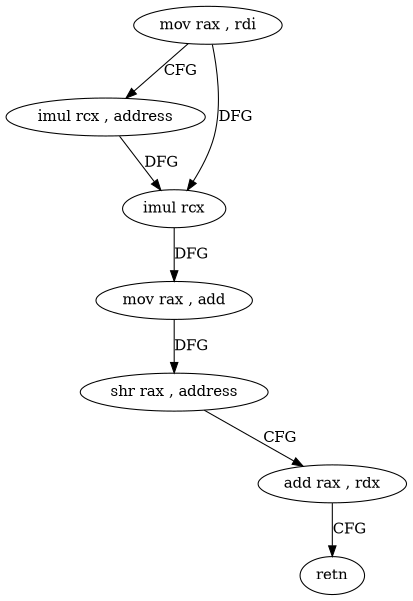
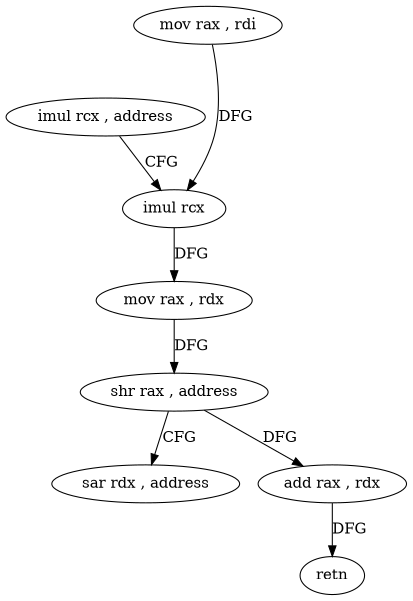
(161, 67) -> none
(162, 163) -> (162, 163)
(174, 300) -> (174, 300)
(280, 438) -> (280, 438)
none -> (146, 484)
(350, 530) -> (350, 530)
